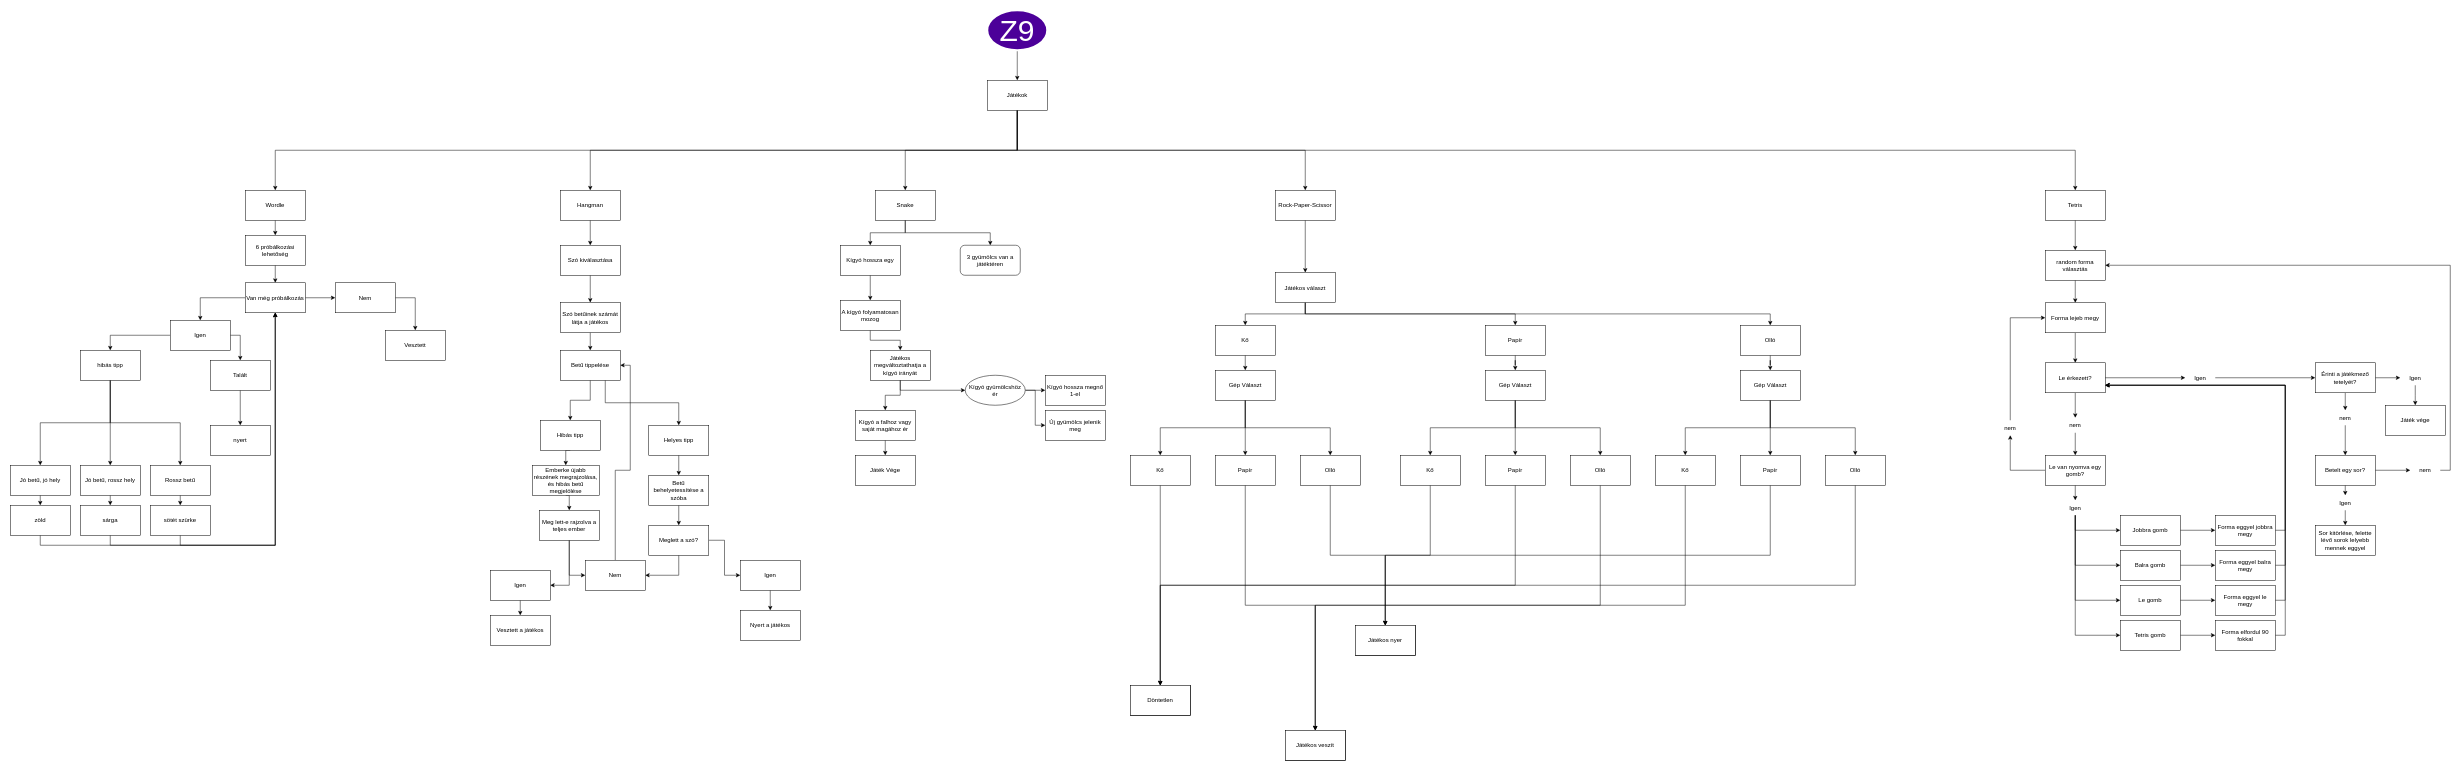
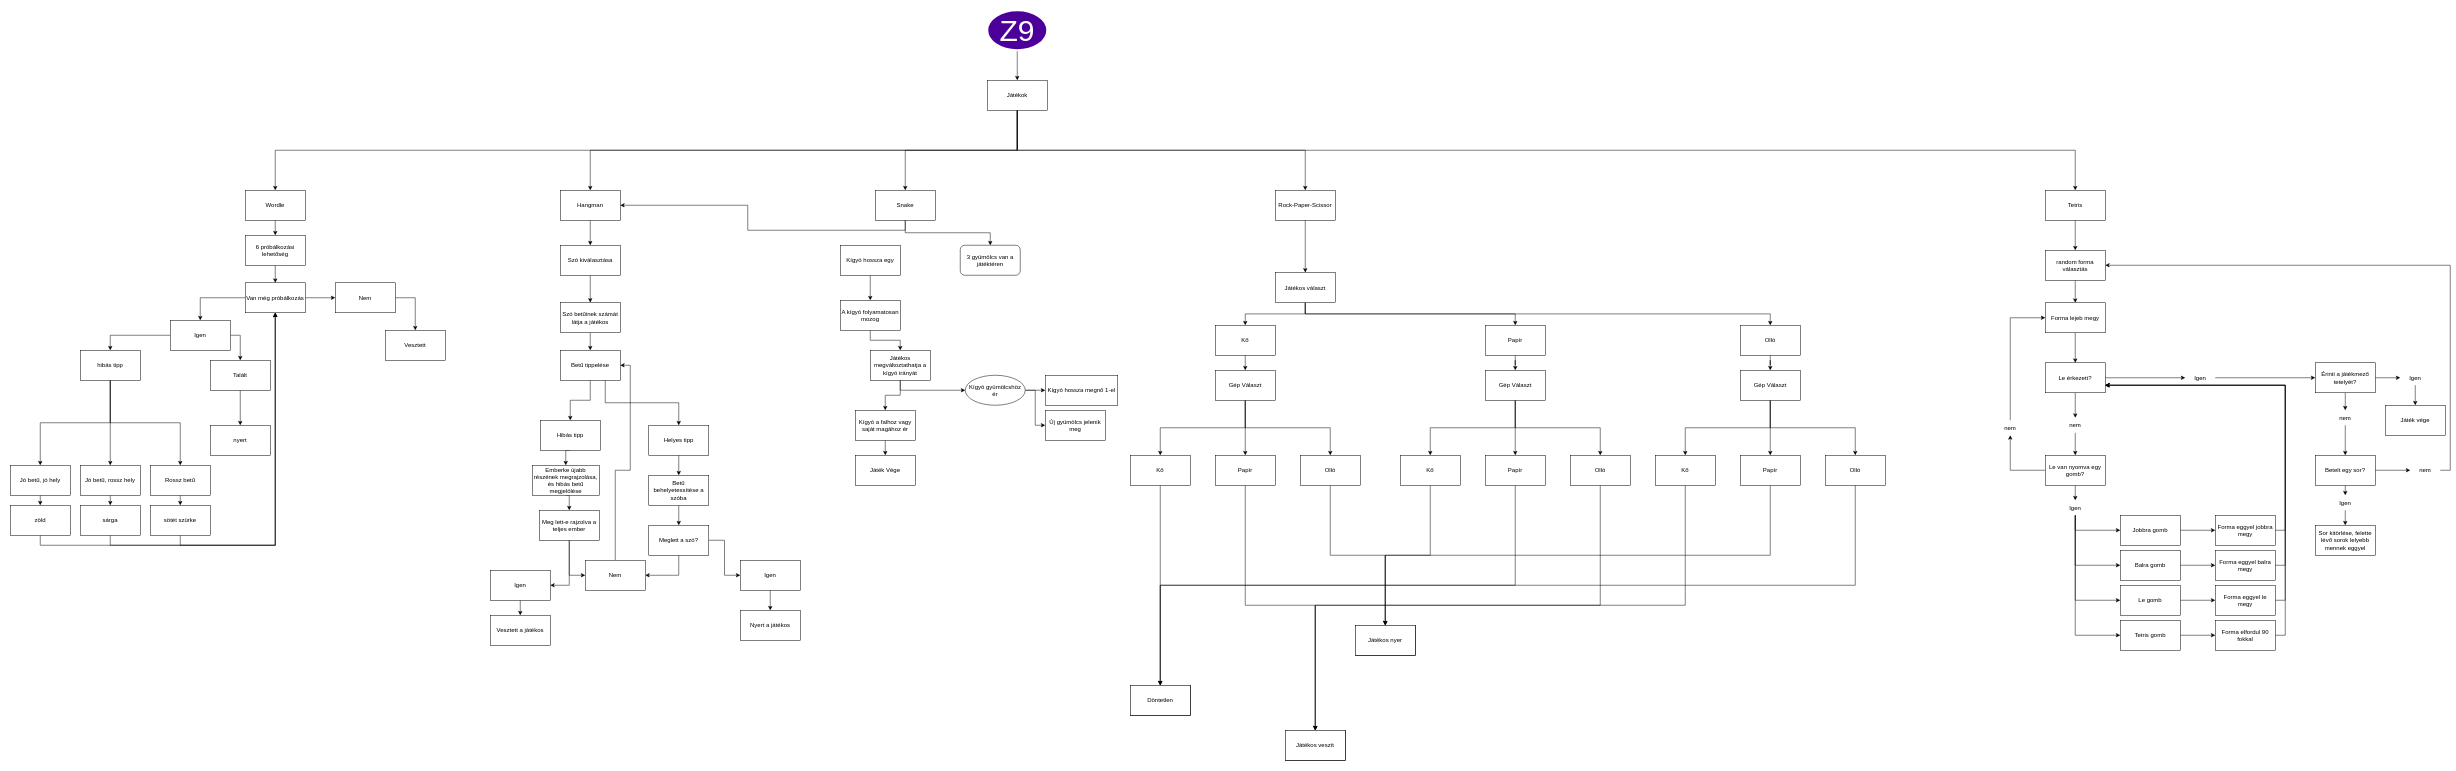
(870, 240) -> (624, 205)
(1075, 390) -> (1082, 390)
